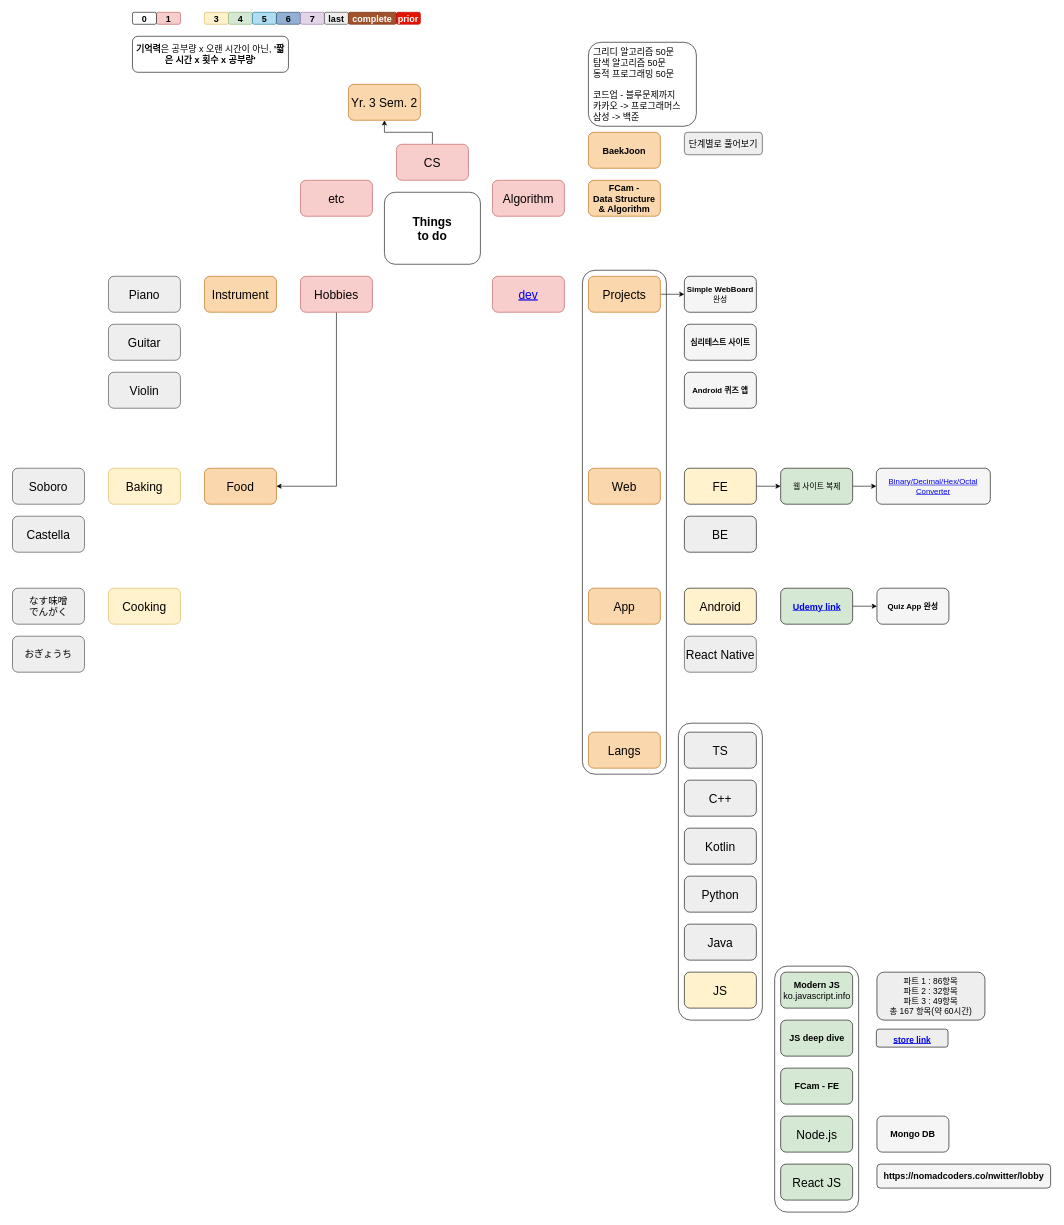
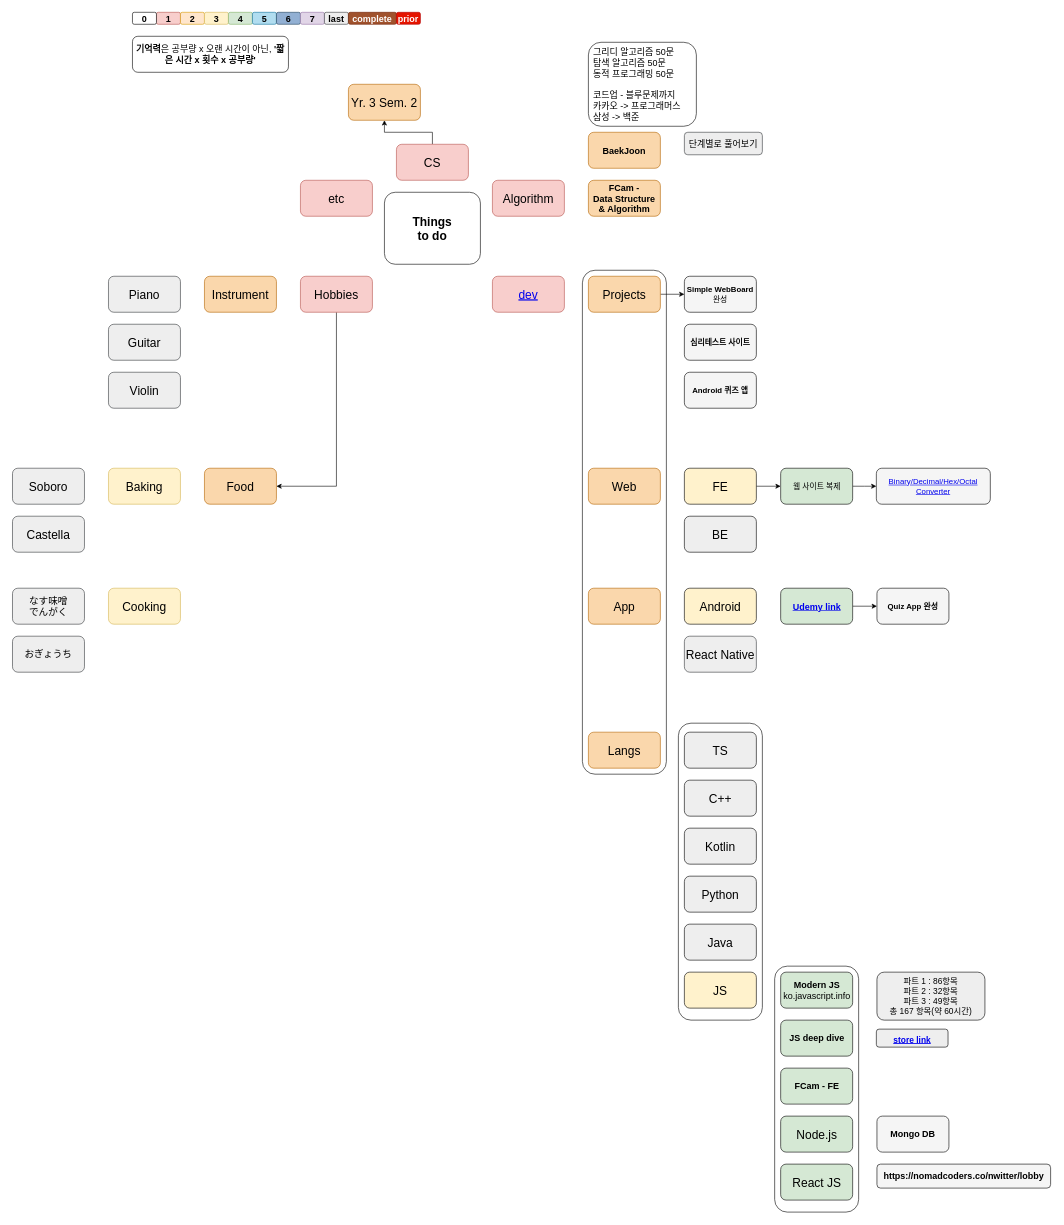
none -> (192, 18)
